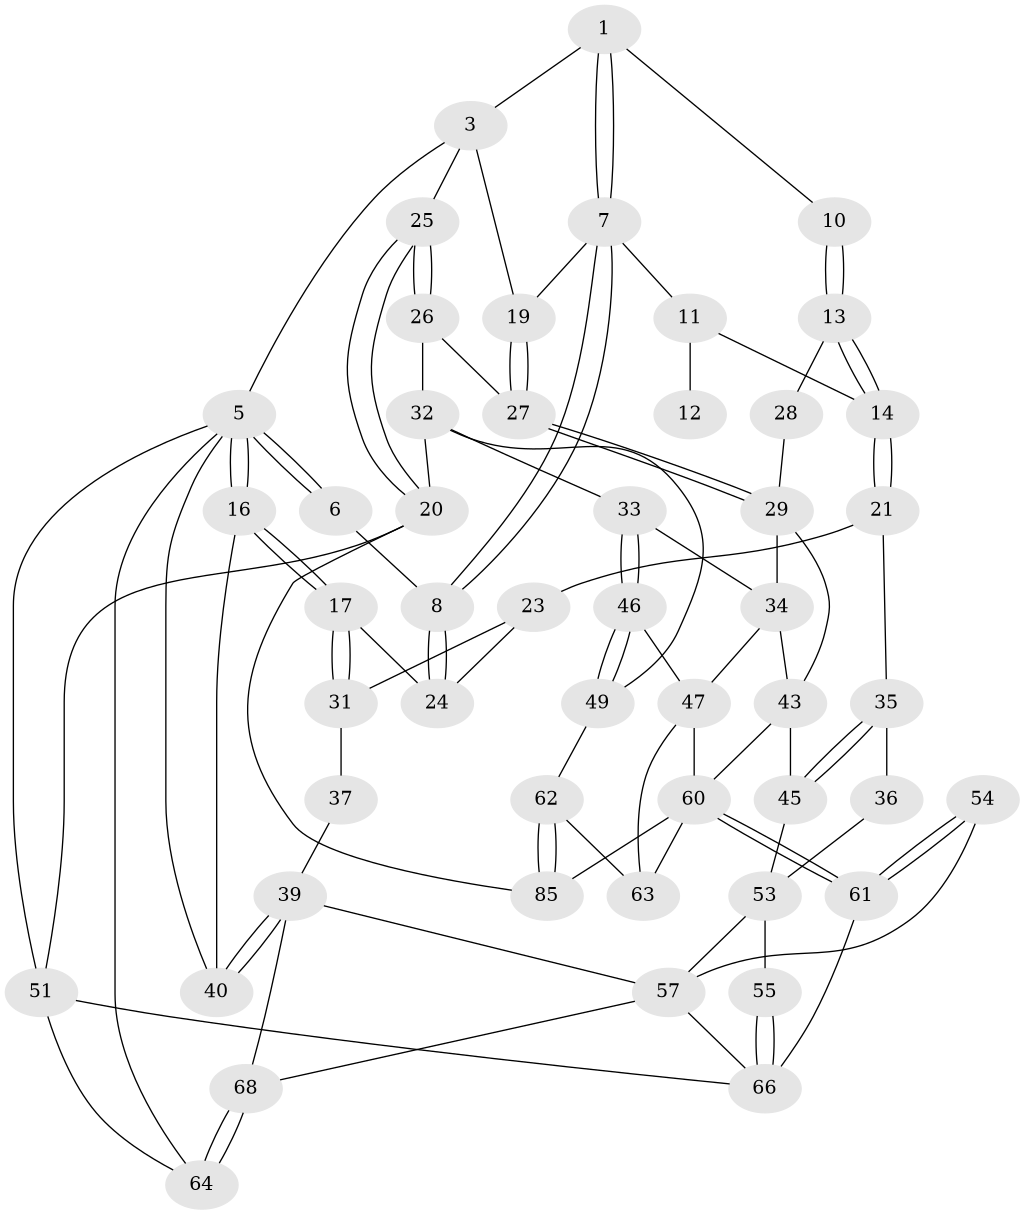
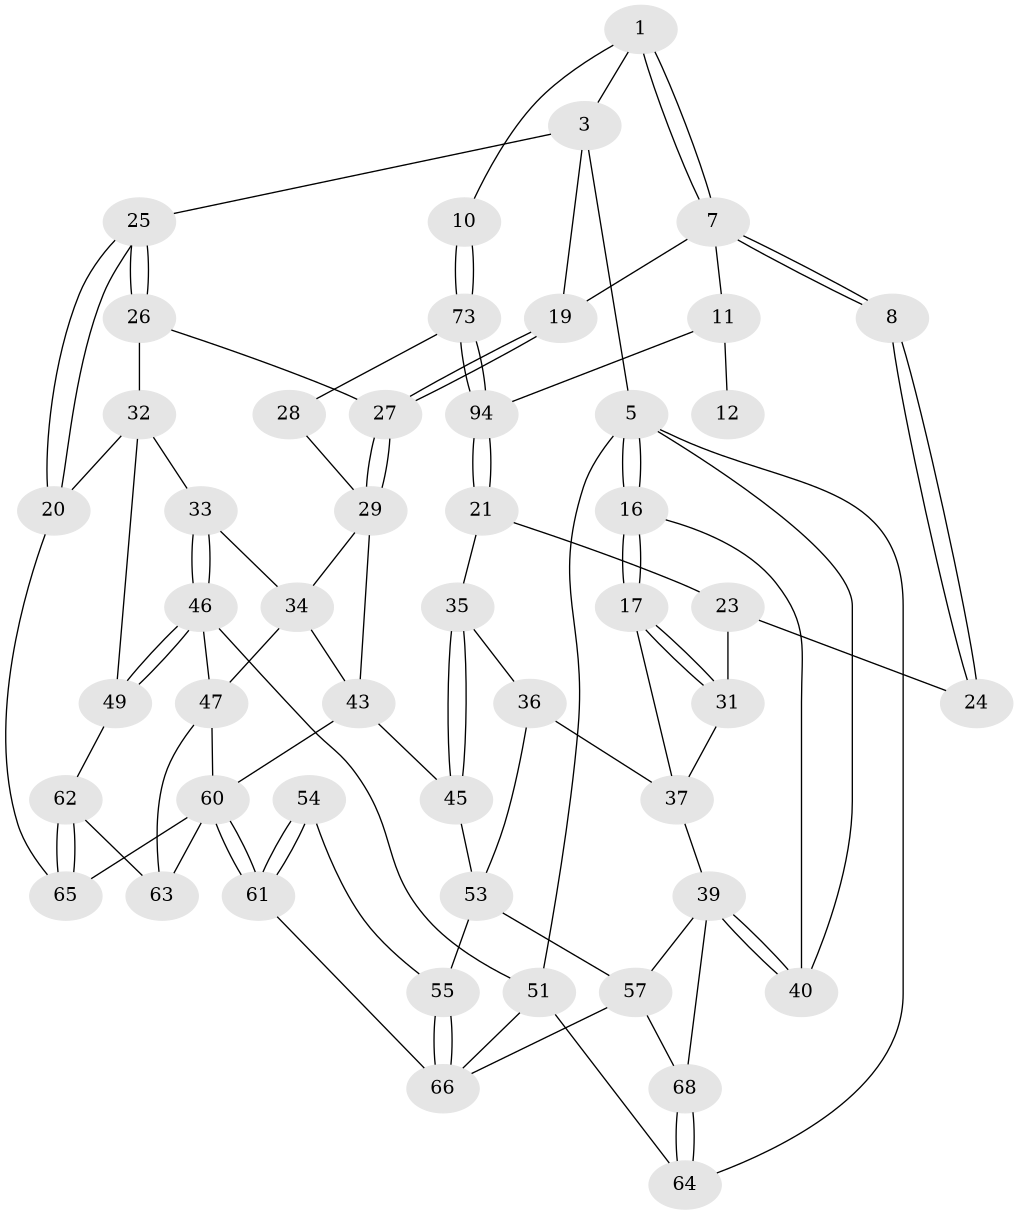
(835, 318) -> (464, 318)
(883, 415) -> (482, 415)
(336, 511) -> none
(85, 631) -> (373, 802)
(389, 655) -> (654, 704)
none -> (604, 752)
(547, 896) -> (66, 896)
(863, 945) -> (355, 907)
